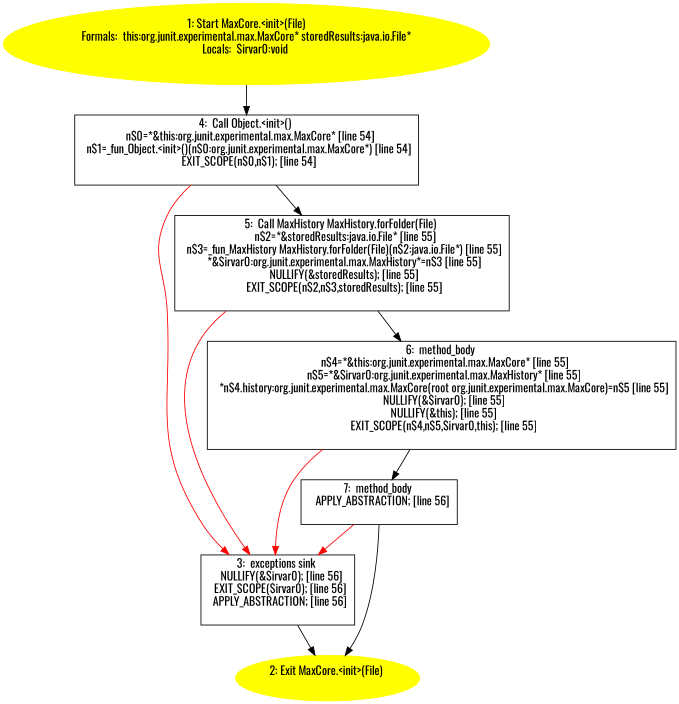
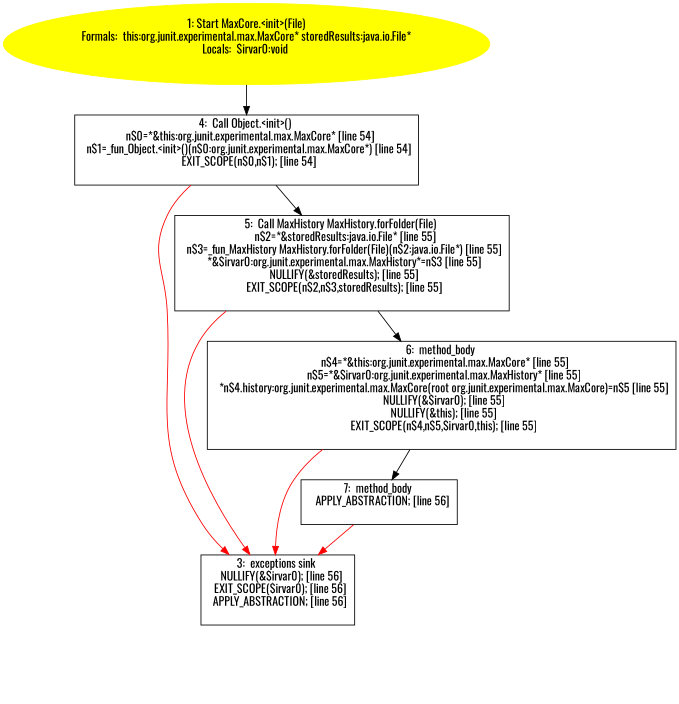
(328, 678) -> none
